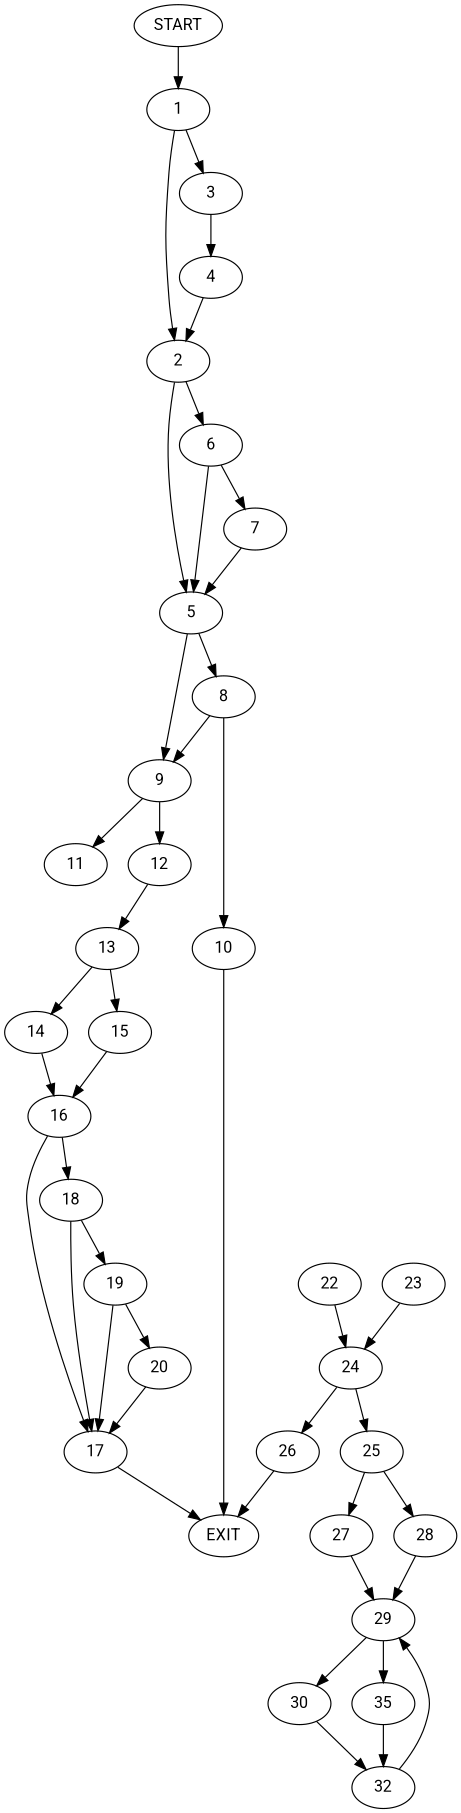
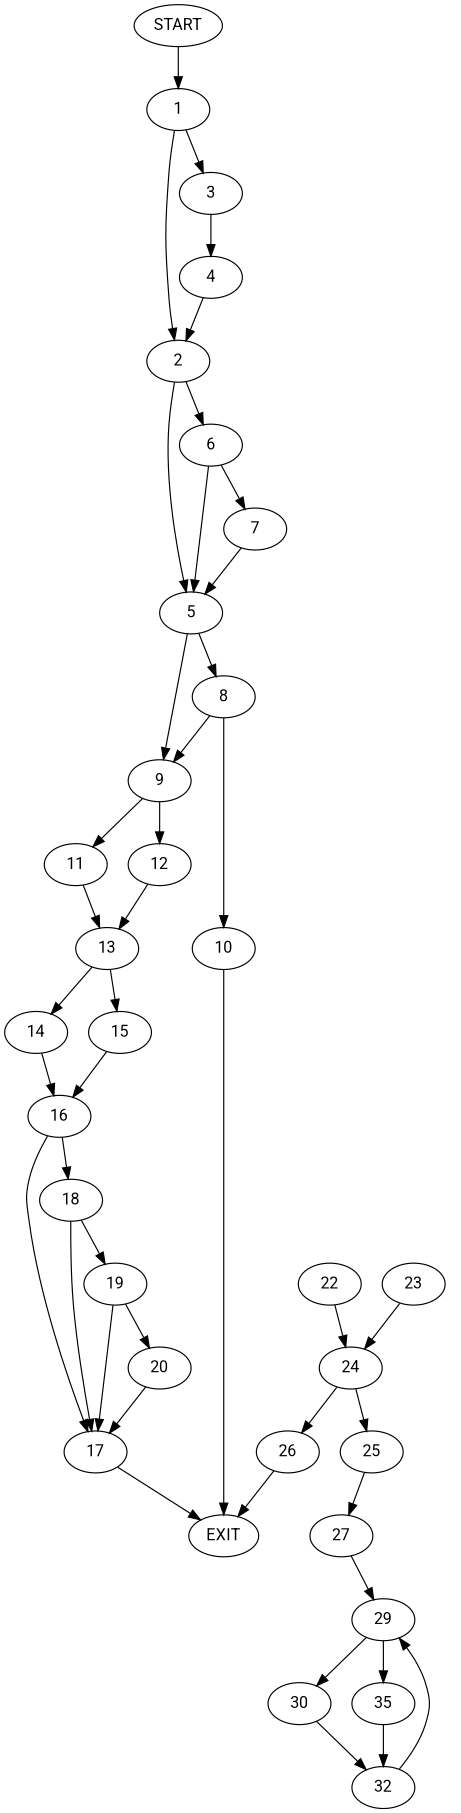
none -> (89, 901)
(425, 1536) -> none
